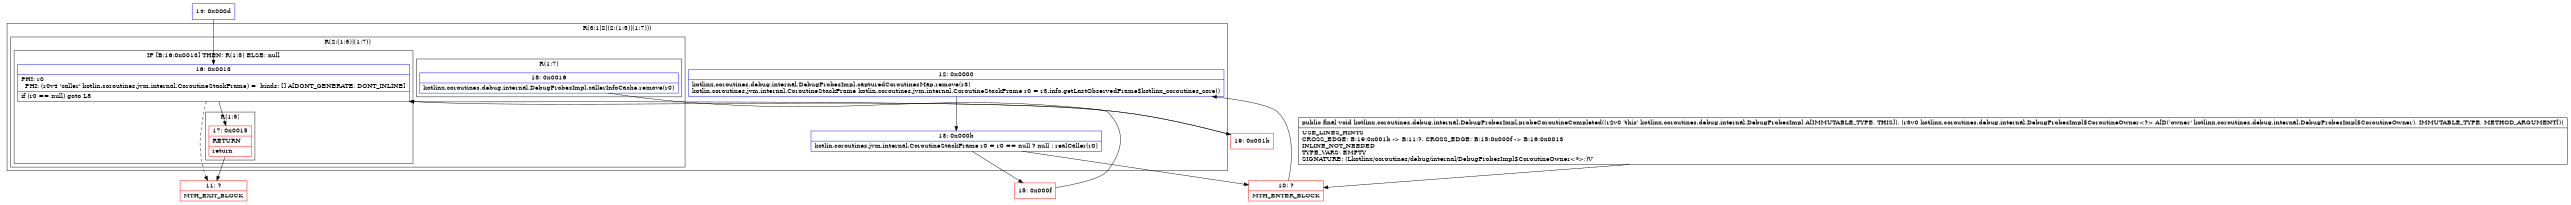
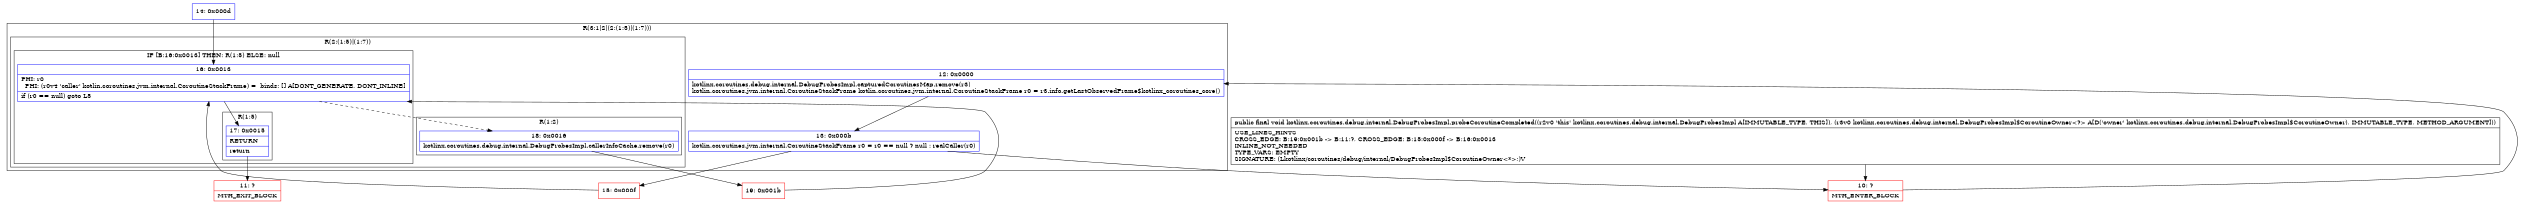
(549, 64) -> (549, 122)
(200, 139) -> (404, 116)
(230, 141) -> (247, 141)
